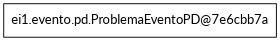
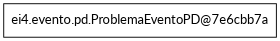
(140, 20) -> (140, 20)
